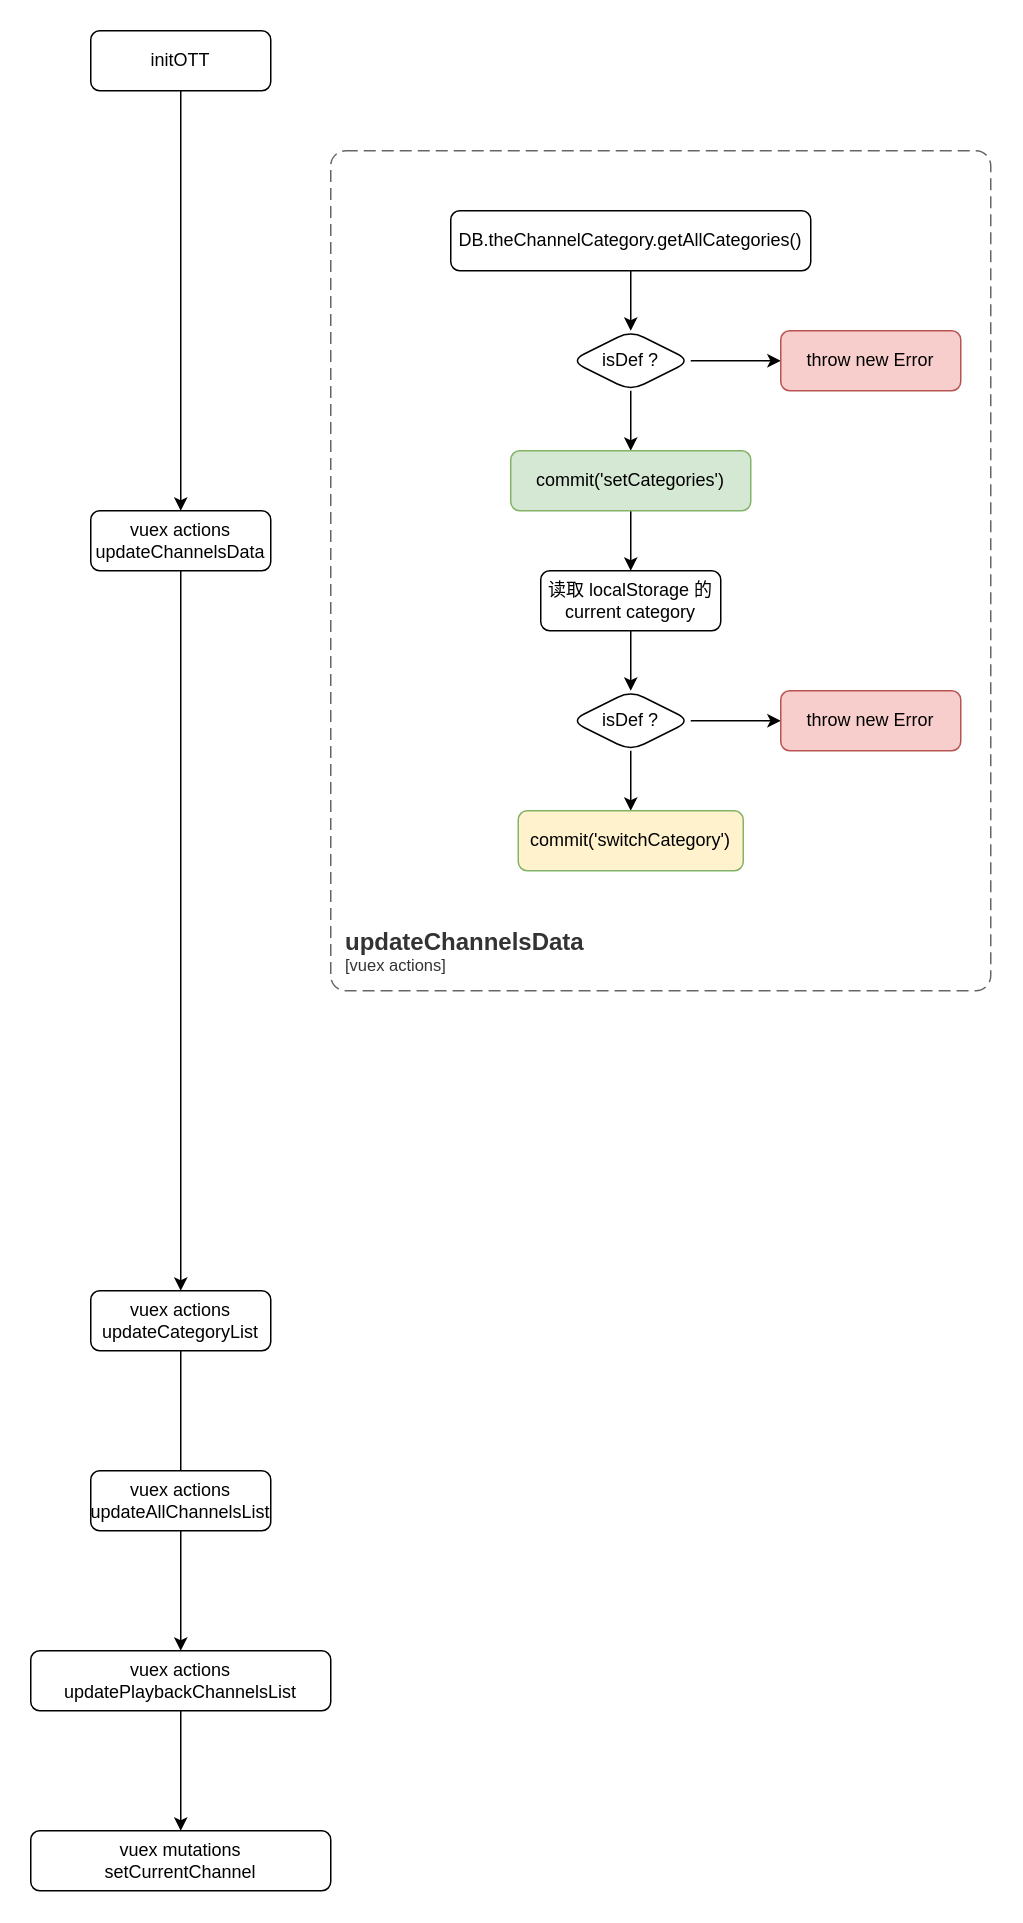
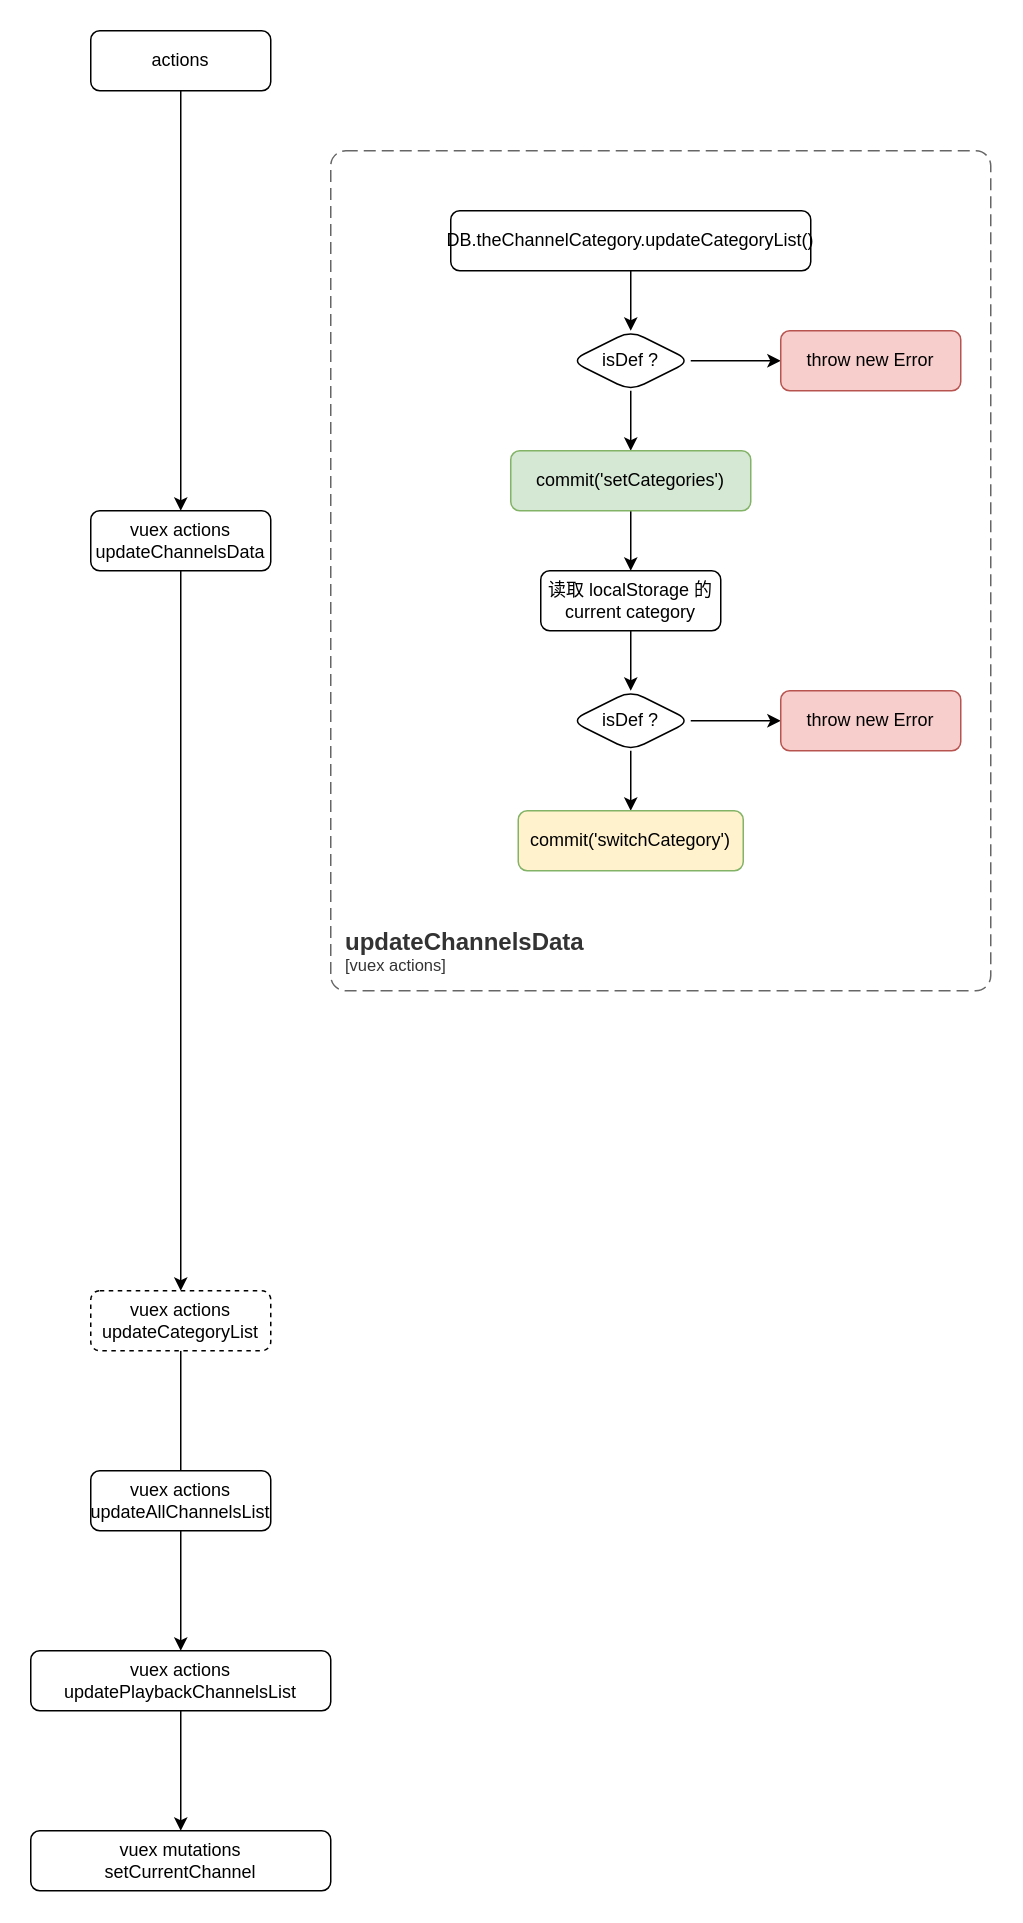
(181, 61) -> (181, 61)
(631, 241) -> (631, 241)
(181, 1321) -> (181, 1321)
